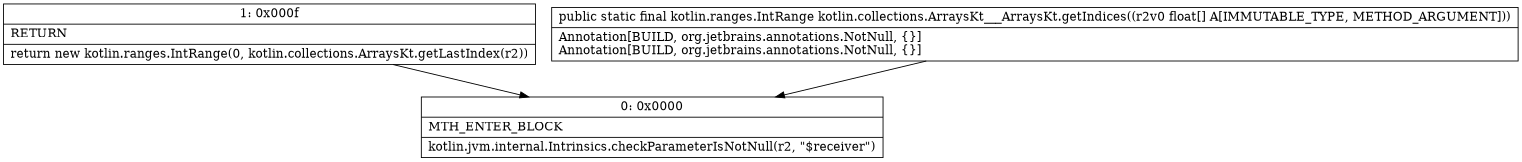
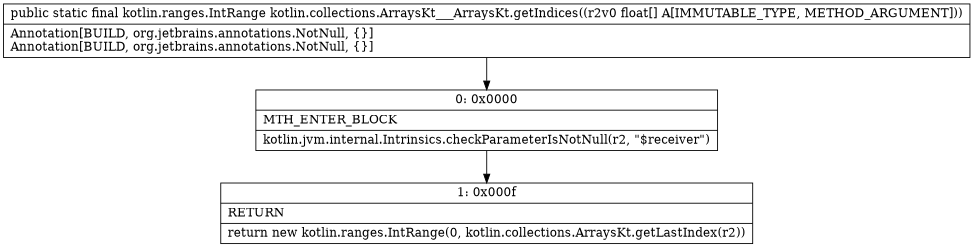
(456, 80) -> (487, 162)
